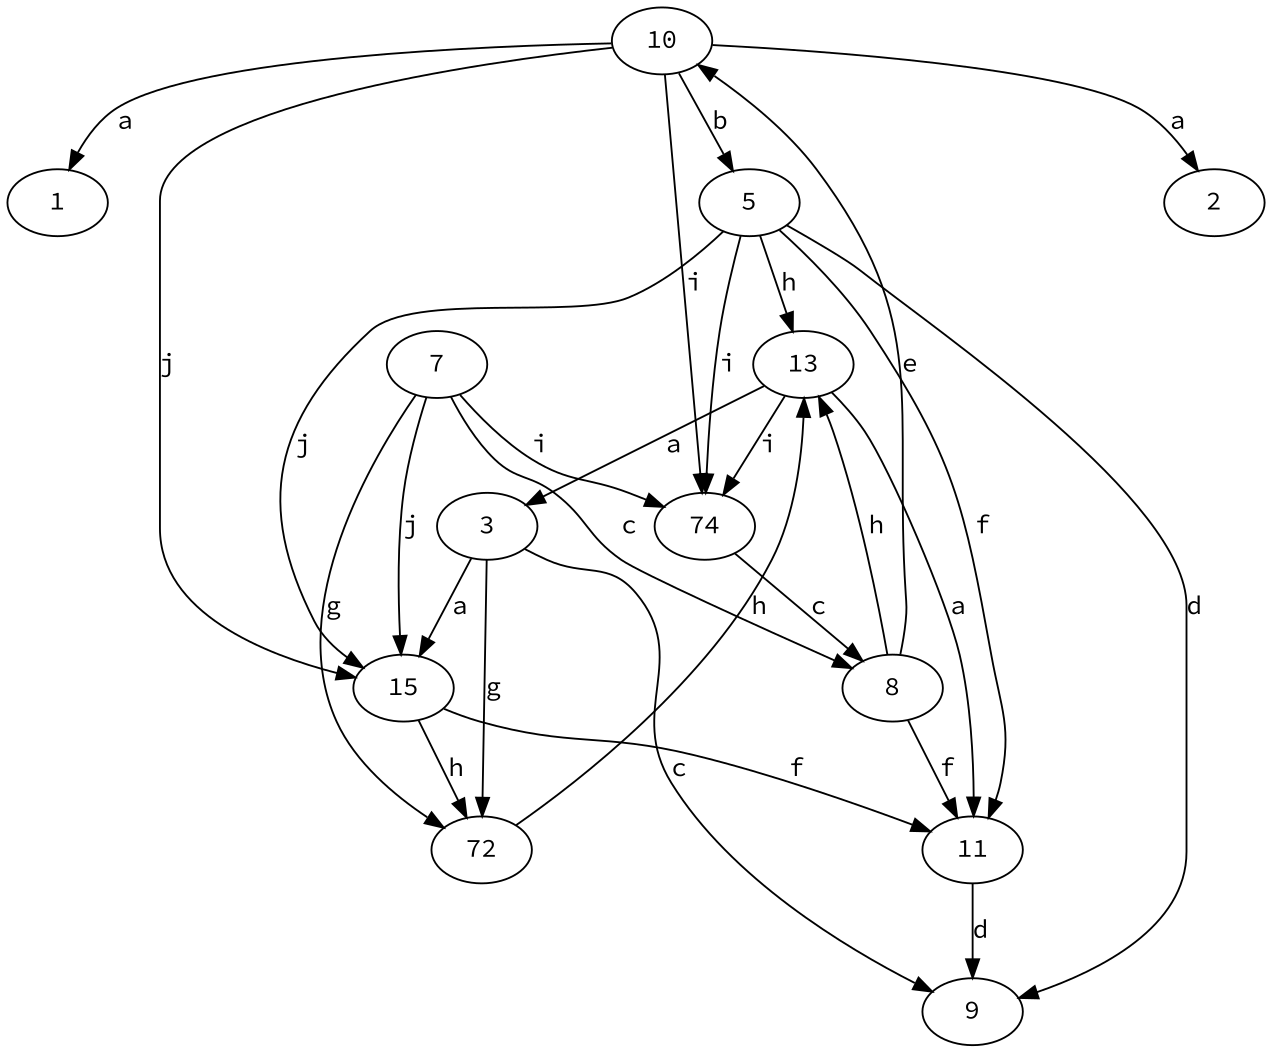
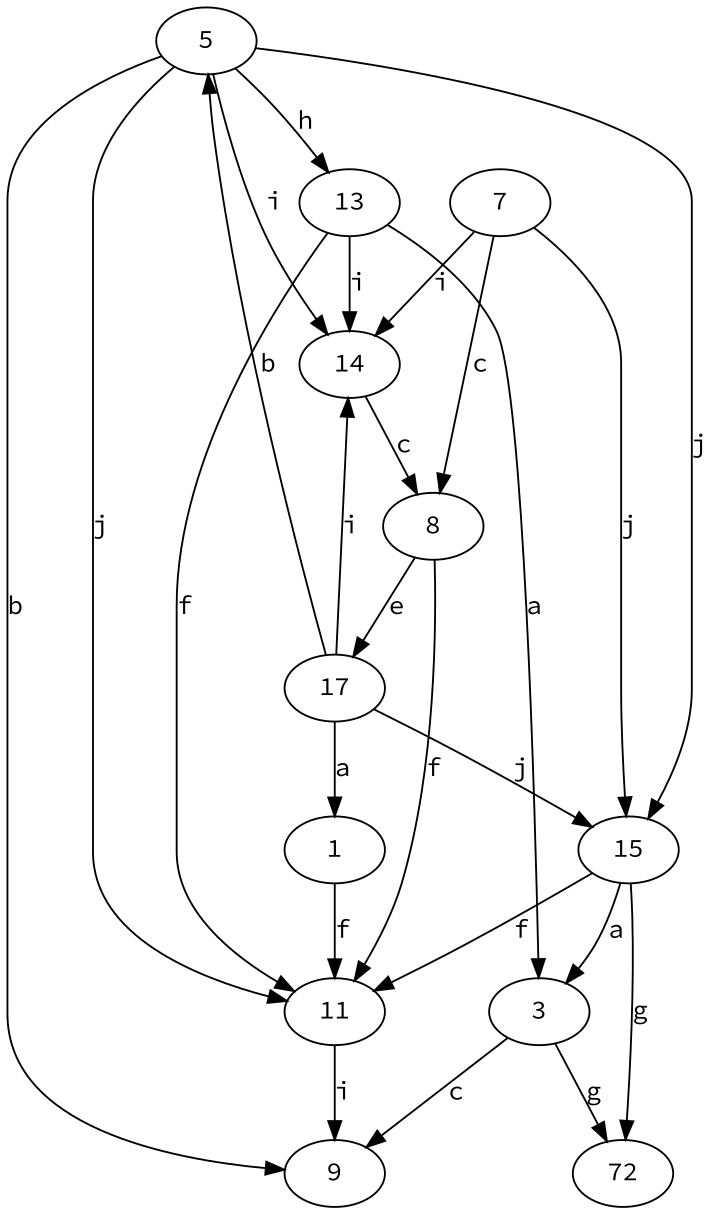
(662, 41) -> (335, 688)
(1214, 203) -> none
(705, 526) -> (350, 365)
(983, 526) -> (101, 526)
(862, 533) -> none
(450, 599) -> (604, 928)
(325, 604) -> none
(959, 607) -> (185, 607)
(1195, 607) -> (16, 607)
(709, 652) -> none
(457, 769) -> (641, 1012)
none -> (335, 921)
(981, 931) -> (343, 1093)
